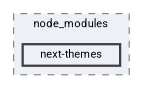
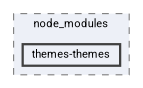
(71, 55) -> (71, 55)
